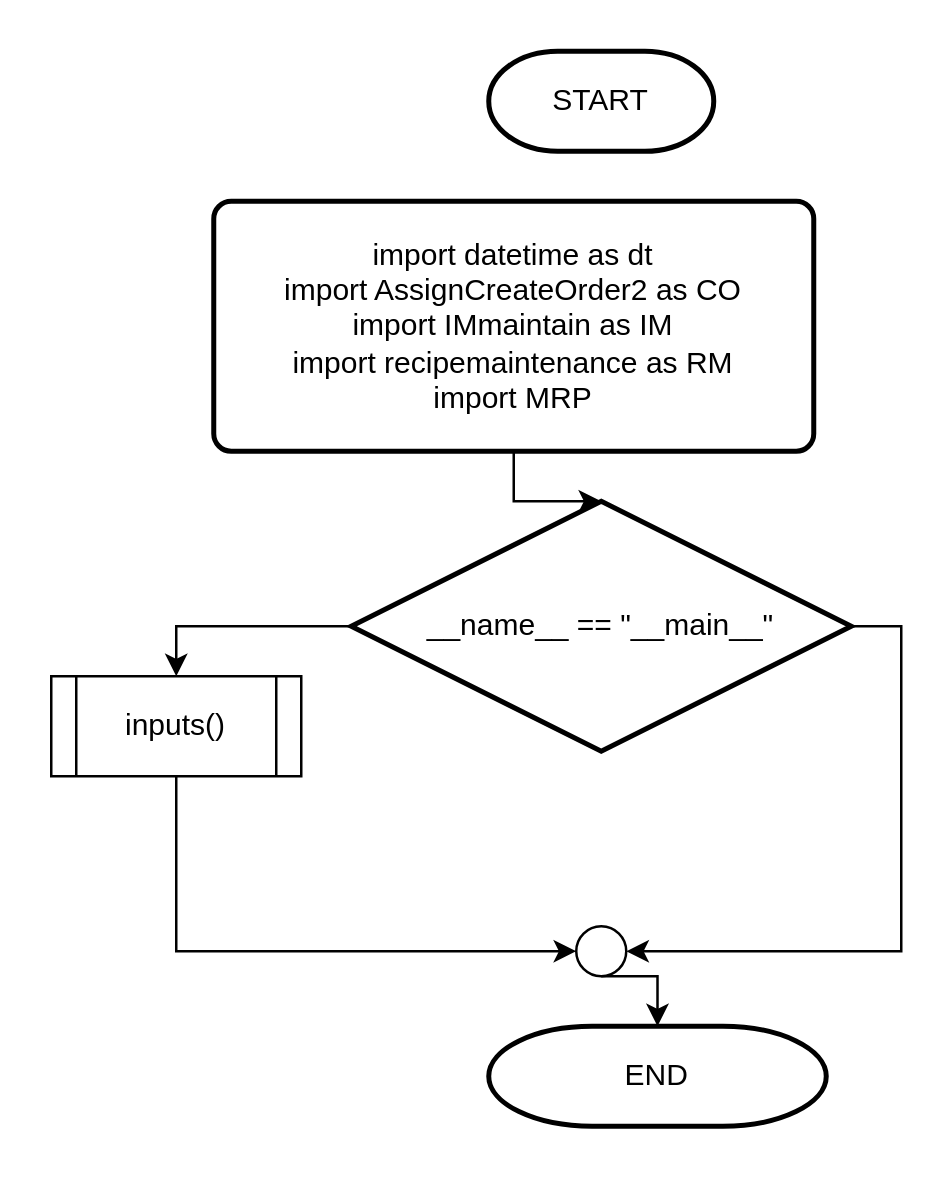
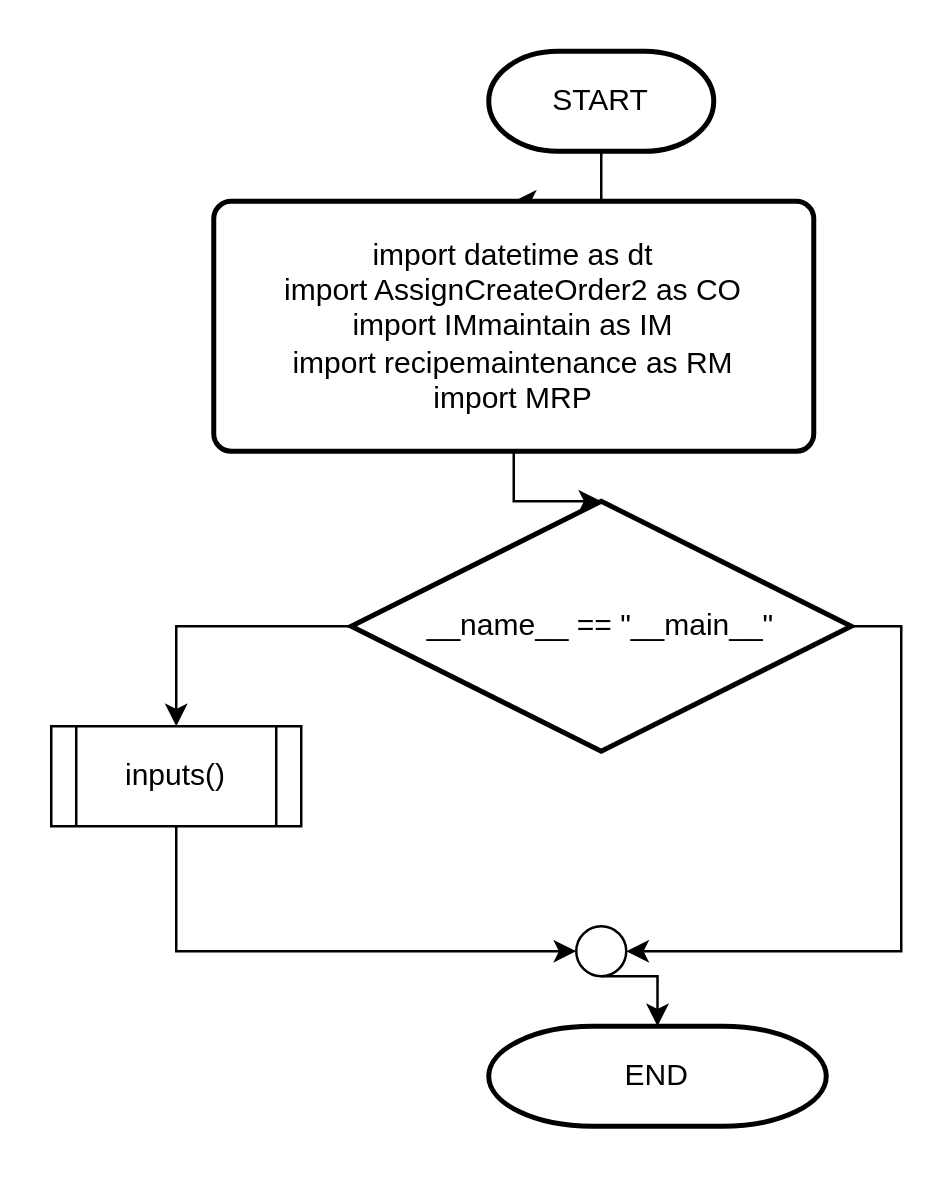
none -> (601, 176)
(176, 726) -> (176, 776)
